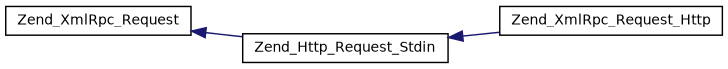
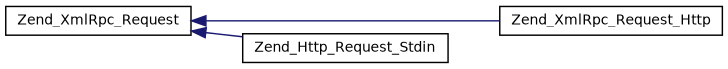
(481, 34) -> (353, 21)
